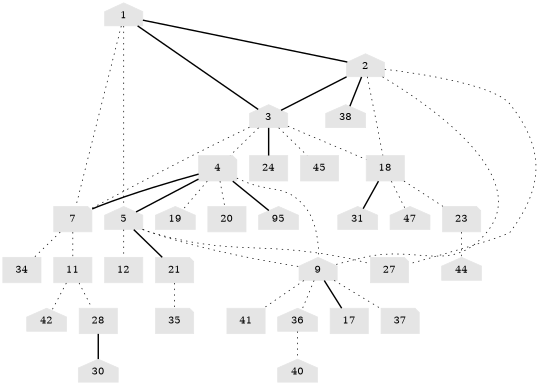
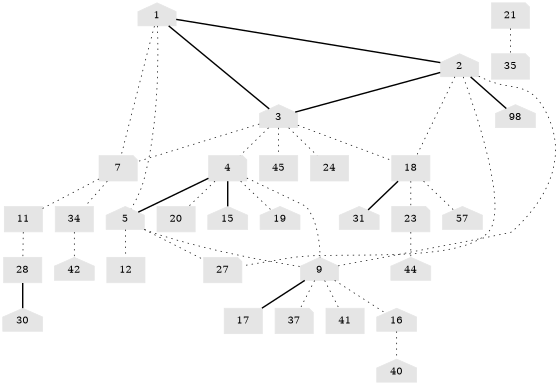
(346, 117) -> (515, 117)
(269, 142) -> (303, 142)
(145, 190) -> none
(279, 219) -> (228, 219)
(410, 219) -> (462, 219)
(148, 243) -> none
(59, 297) -> (74, 245)
(298, 321) -> (397, 321)
